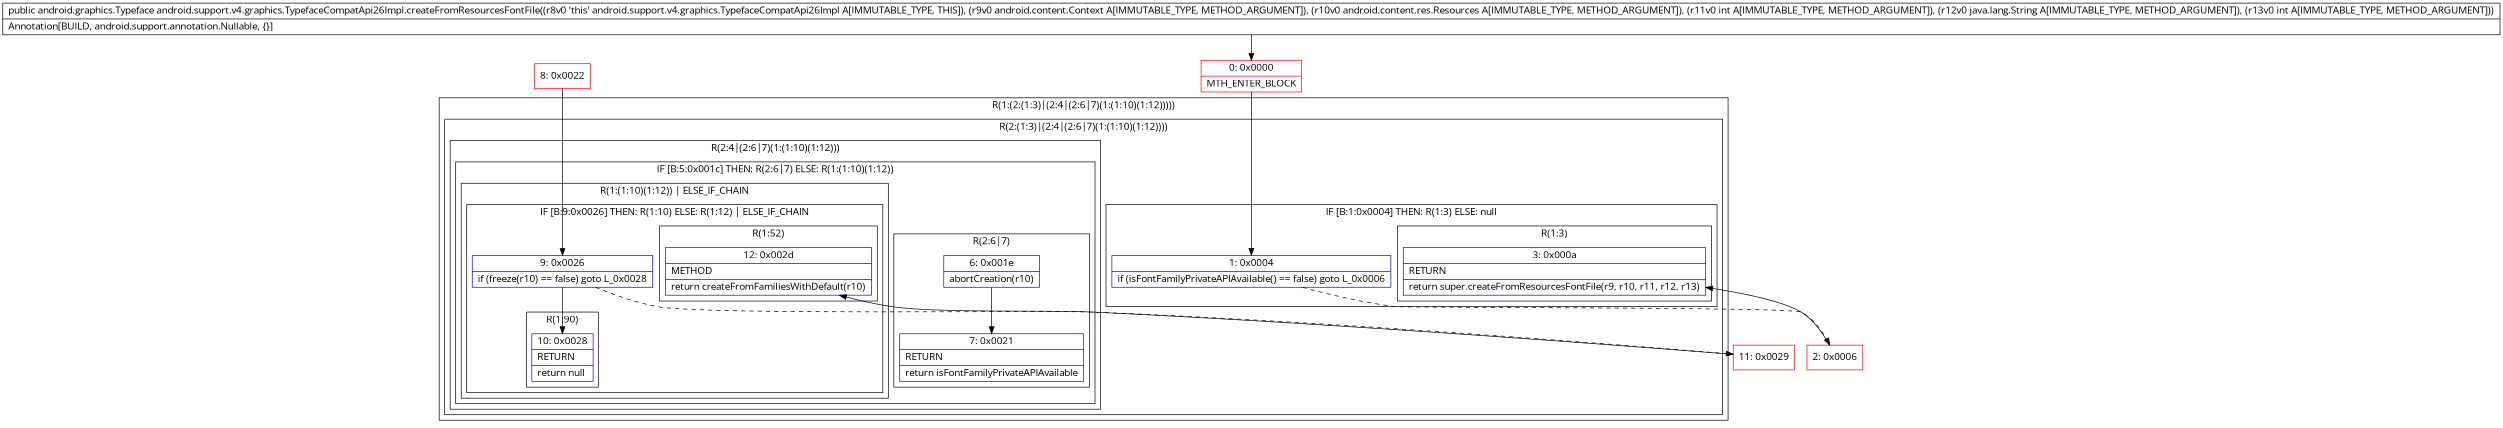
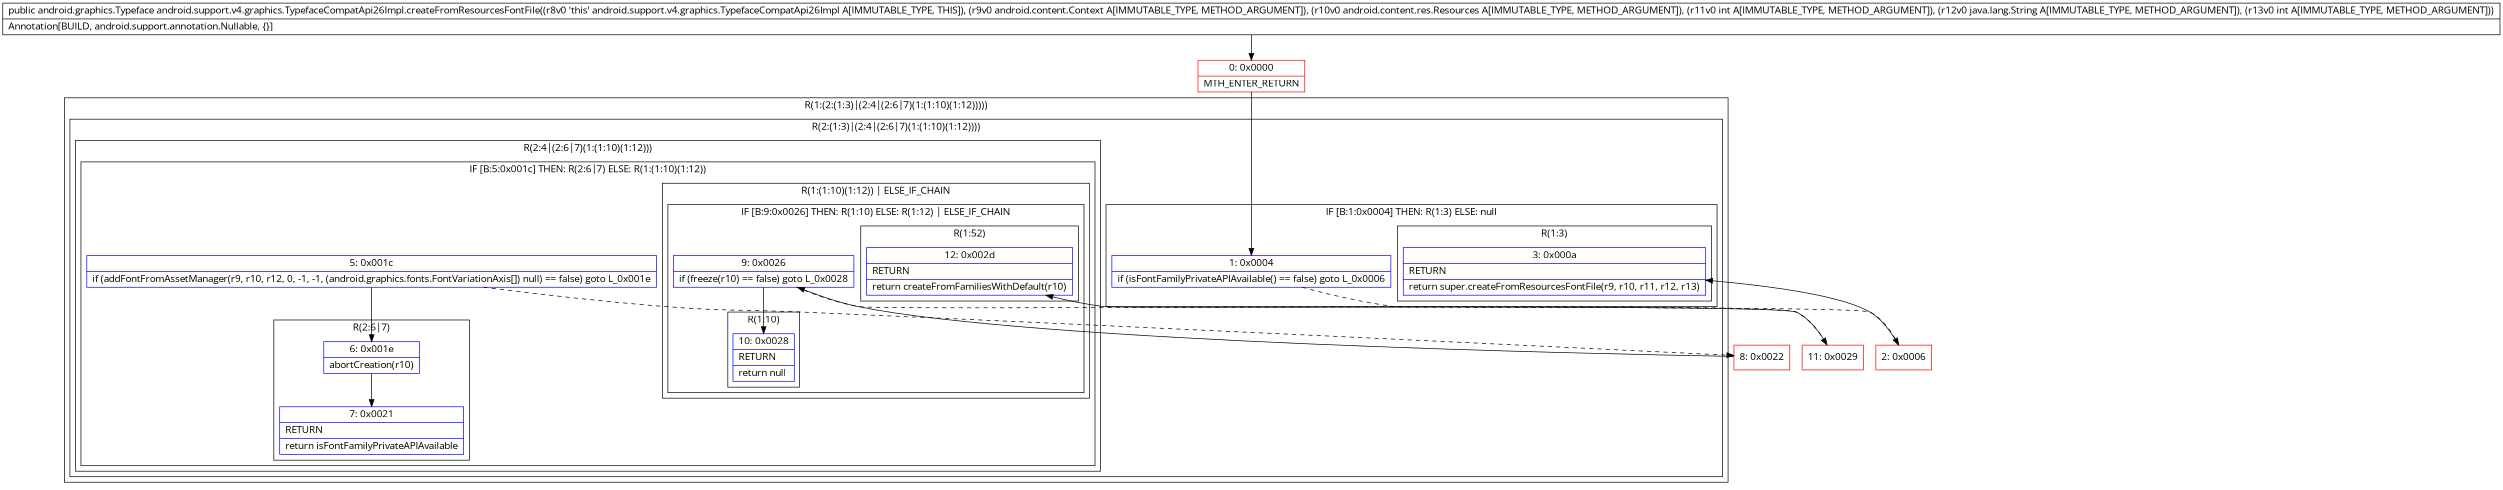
(1251, 84) -> (1251, 84)
none -> (372, 271)
(692, 271) -> (891, 271)
(562, 320) -> (764, 320)
